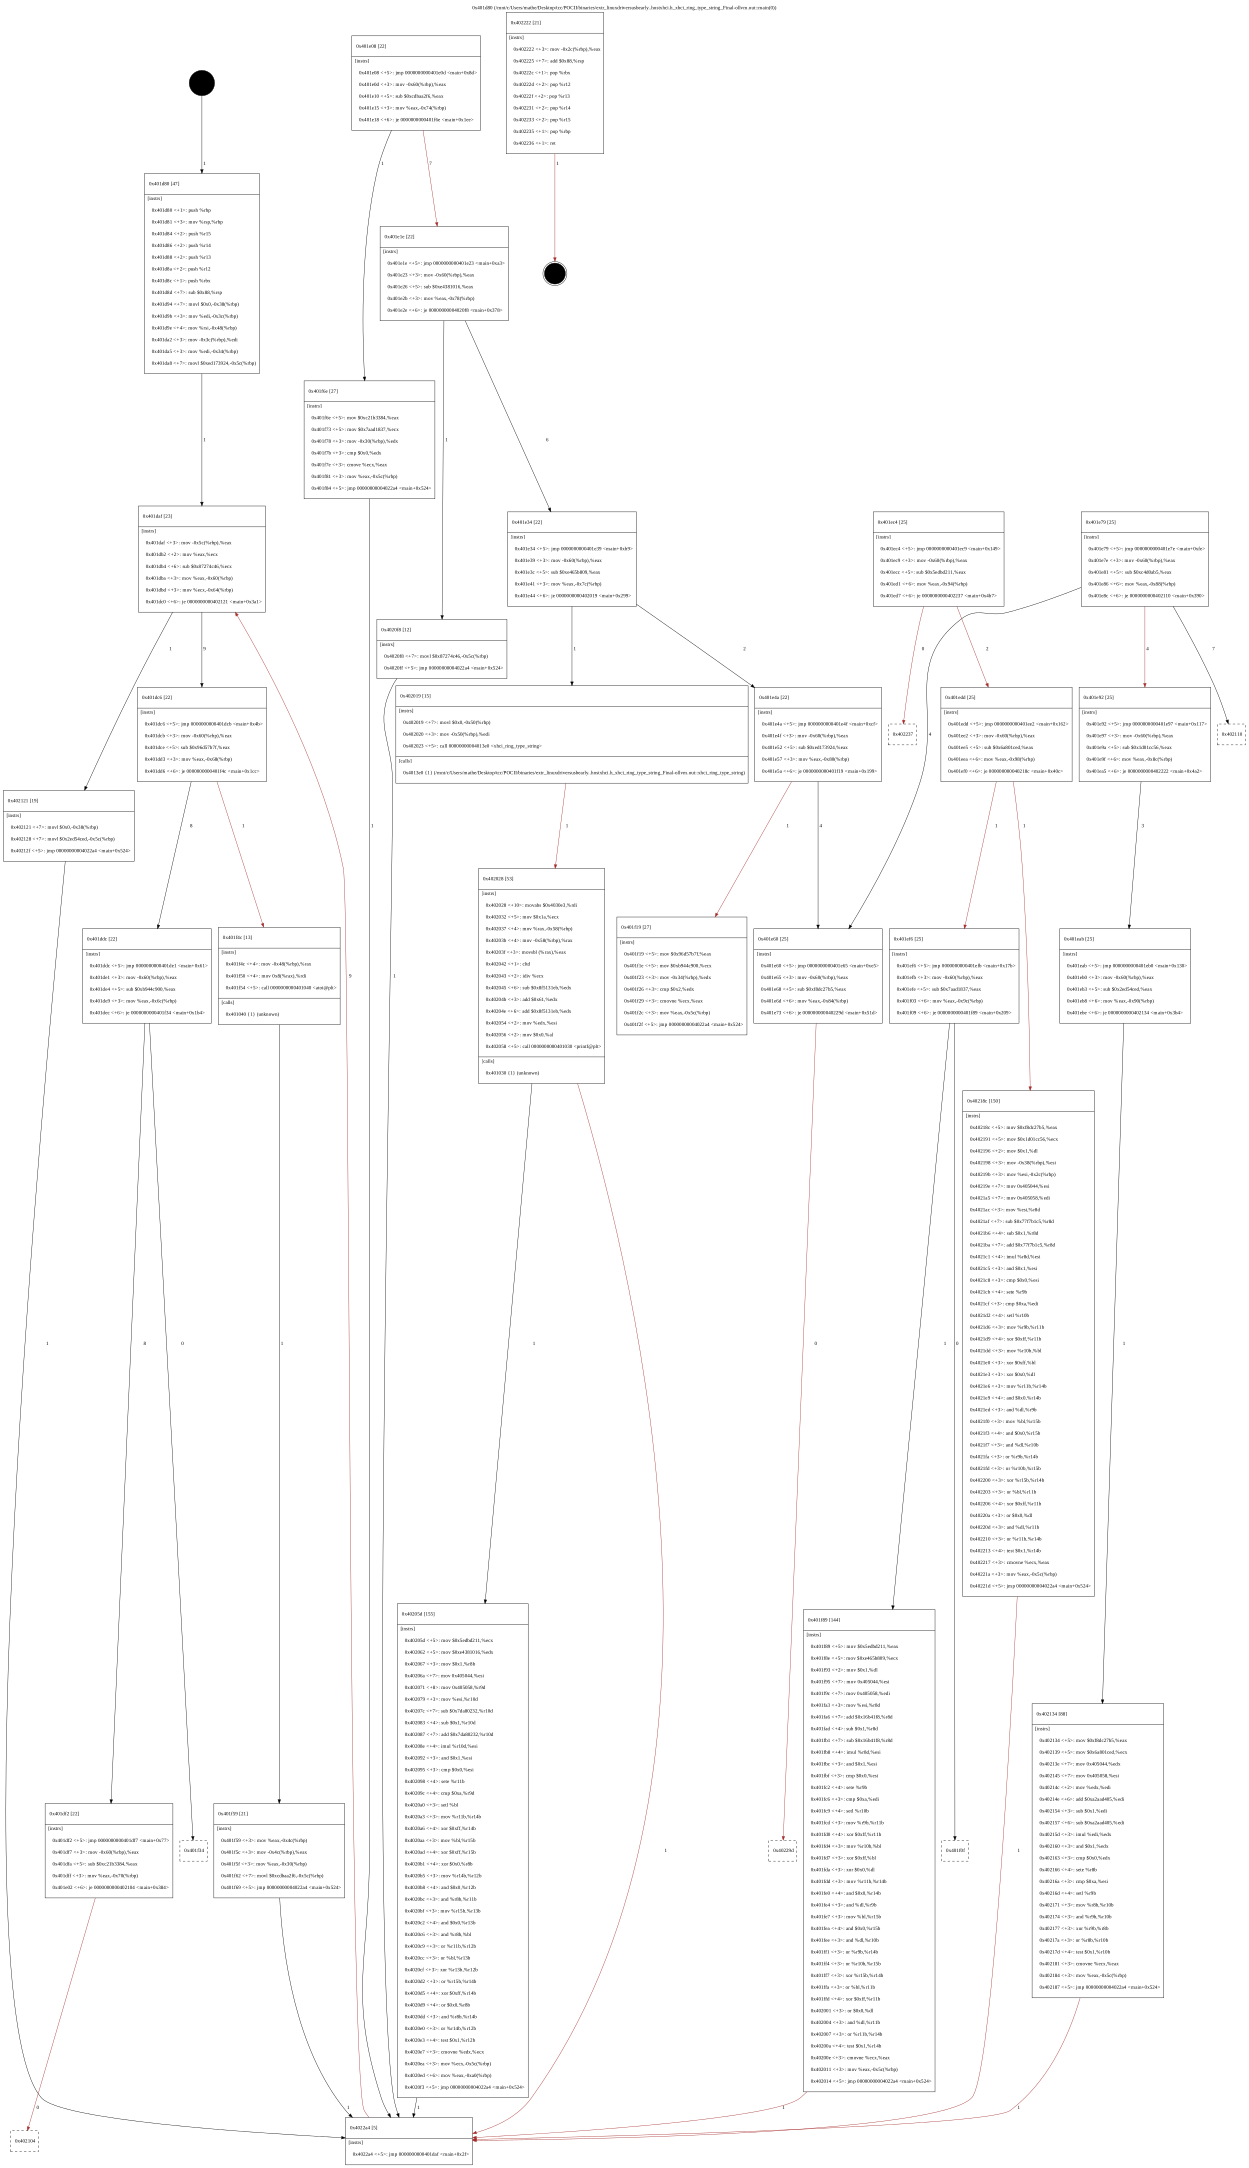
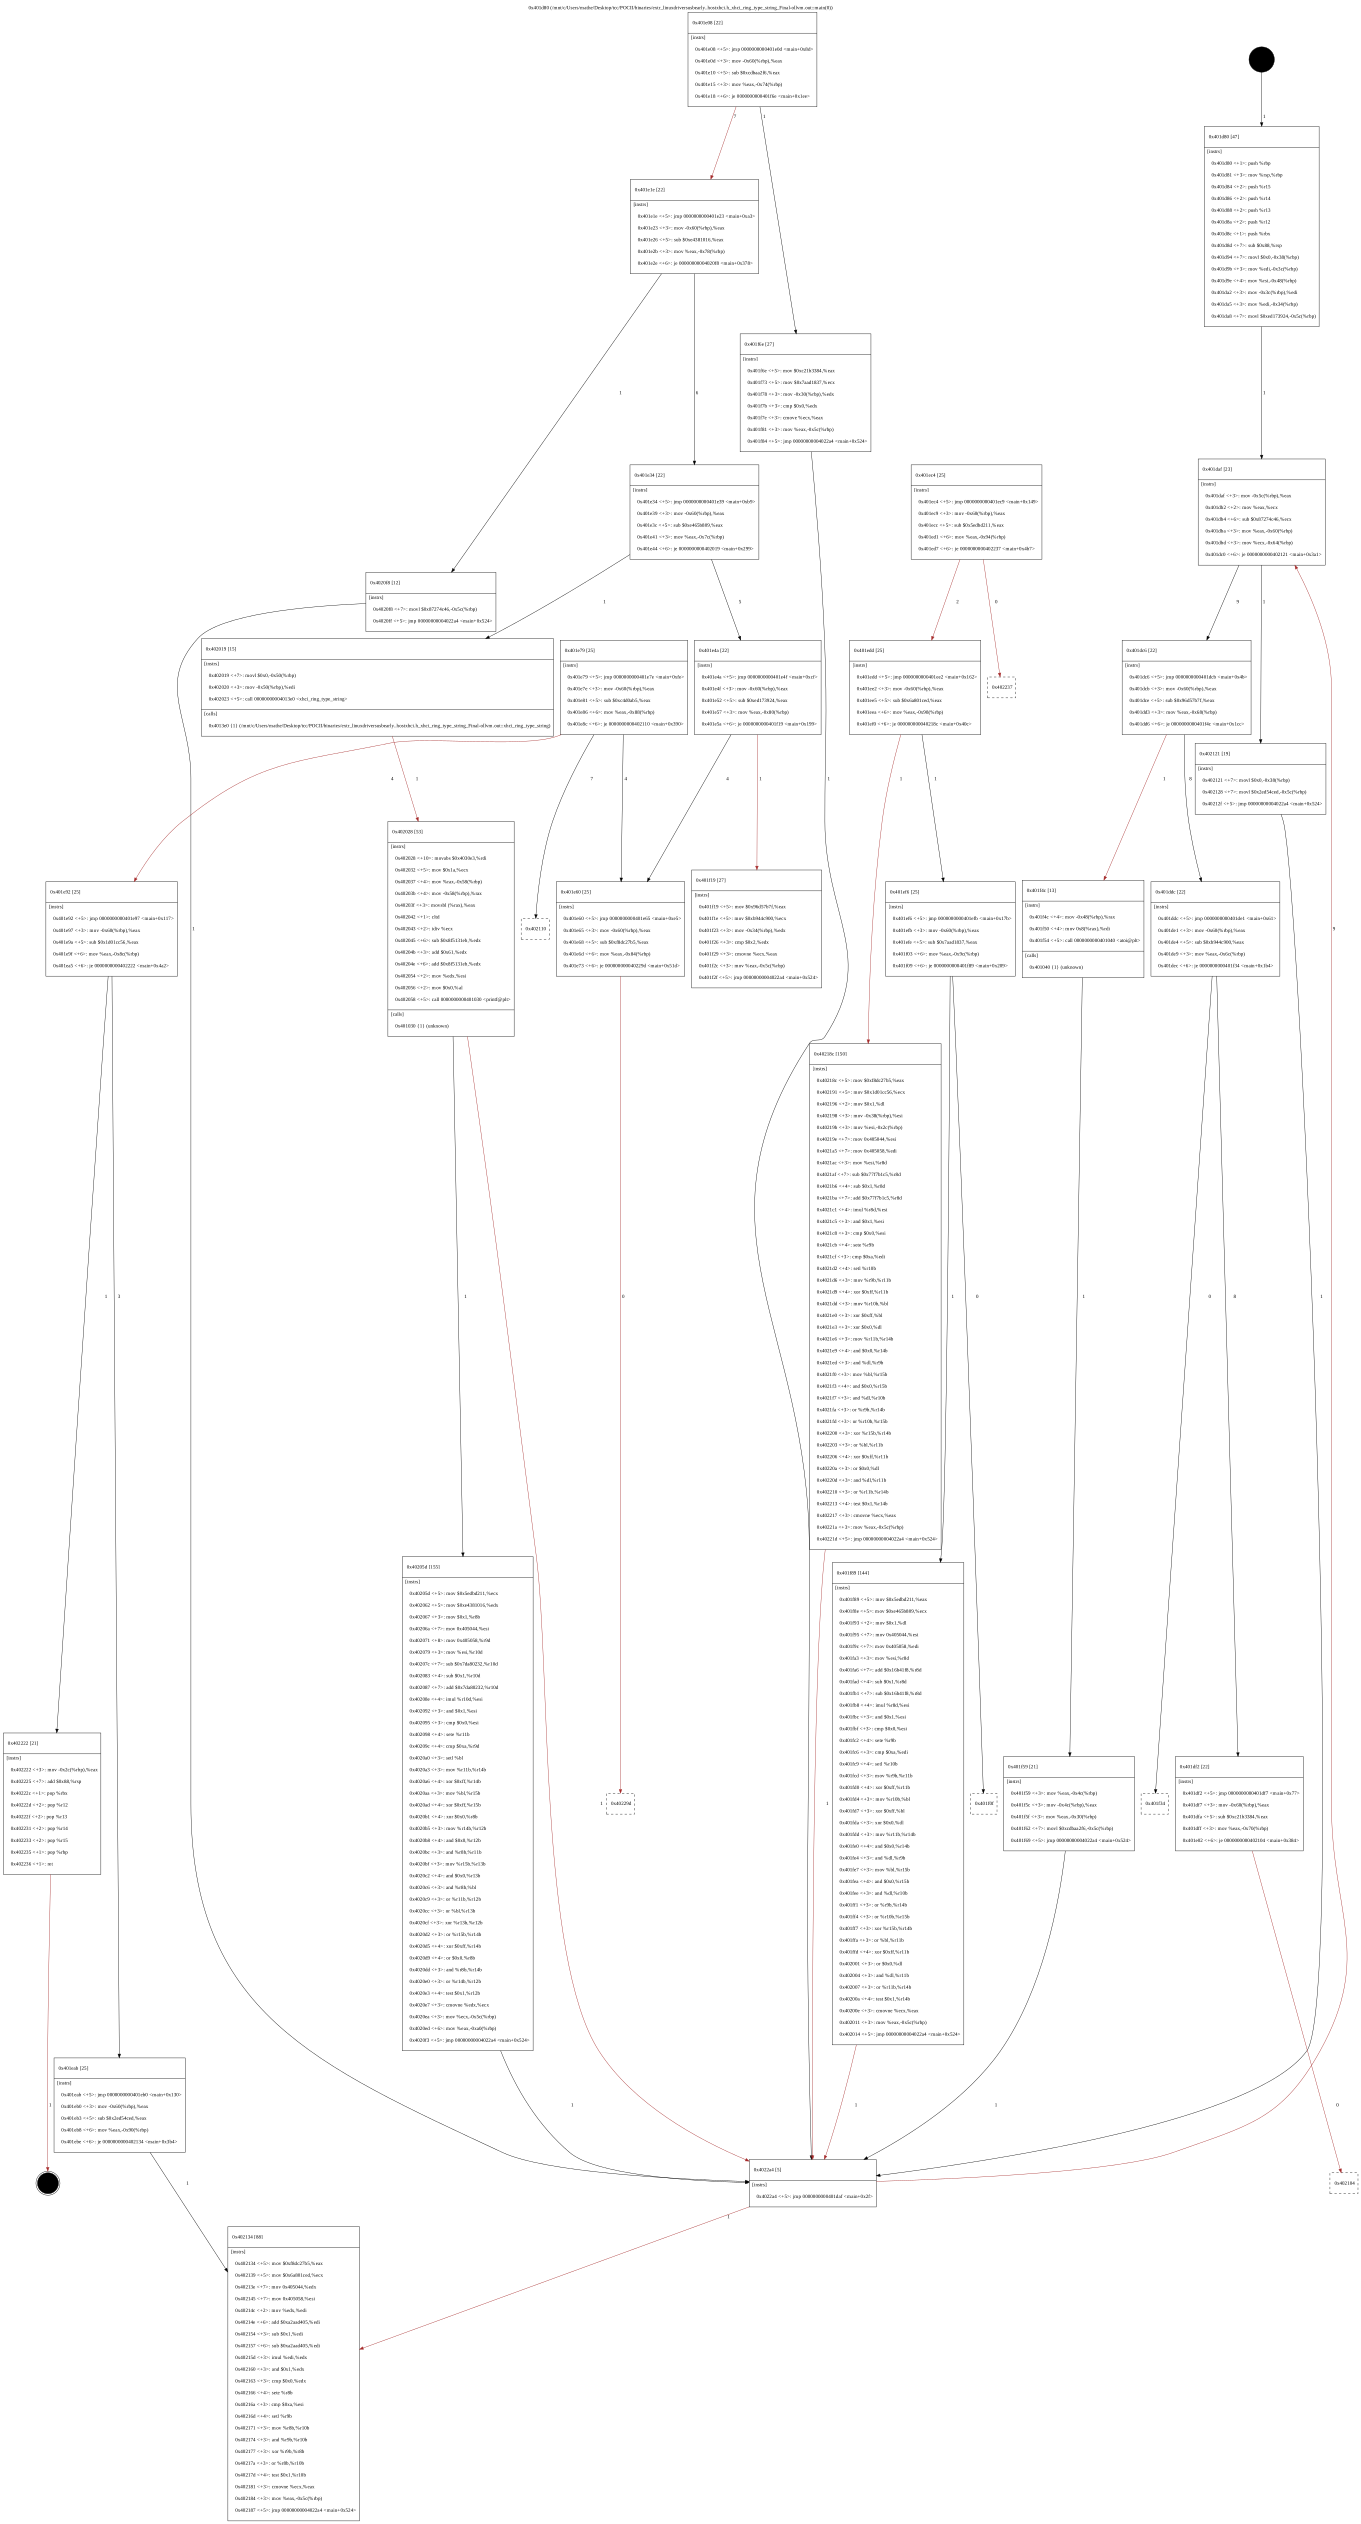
(744, 649) -> (739, 602)
(981, 853) -> (932, 806)
none -> (82, 1353)
(861, 2126) -> (556, 2277)
